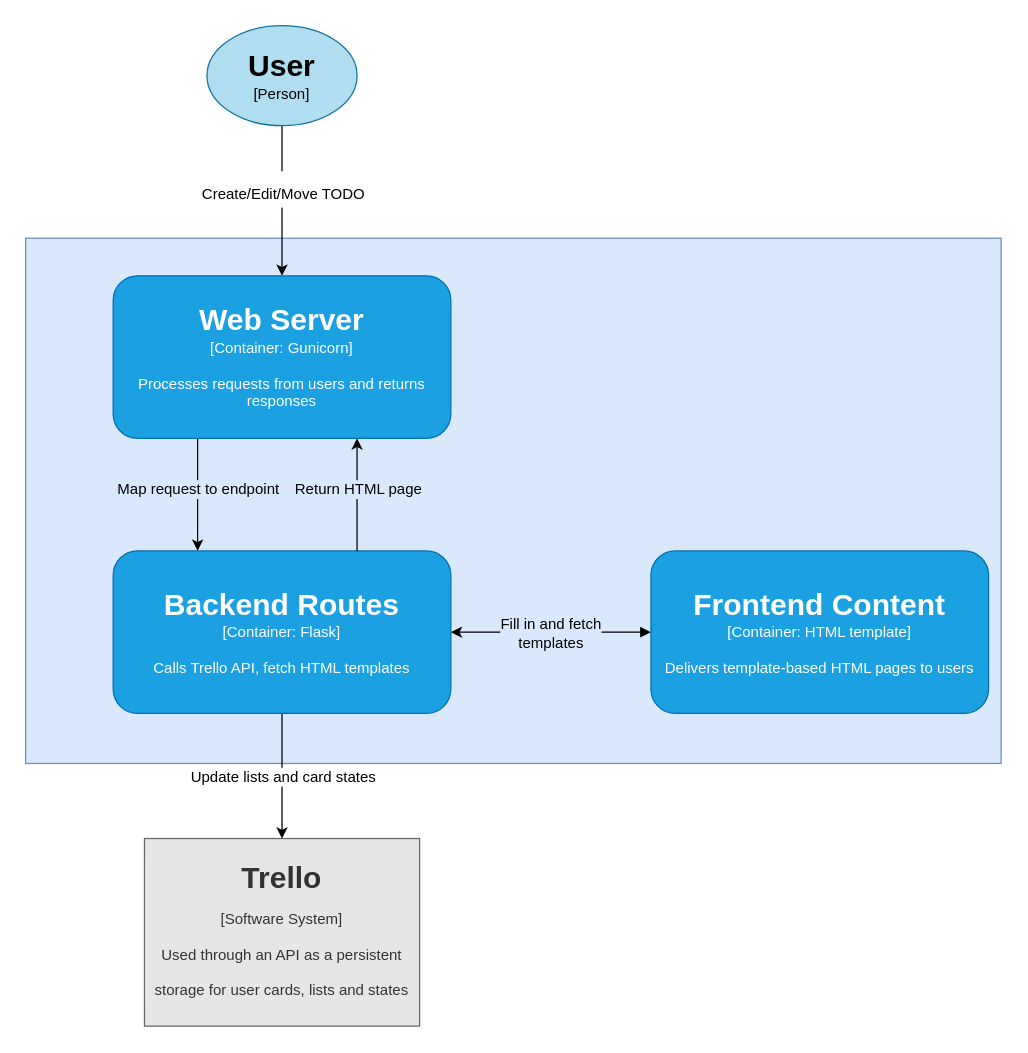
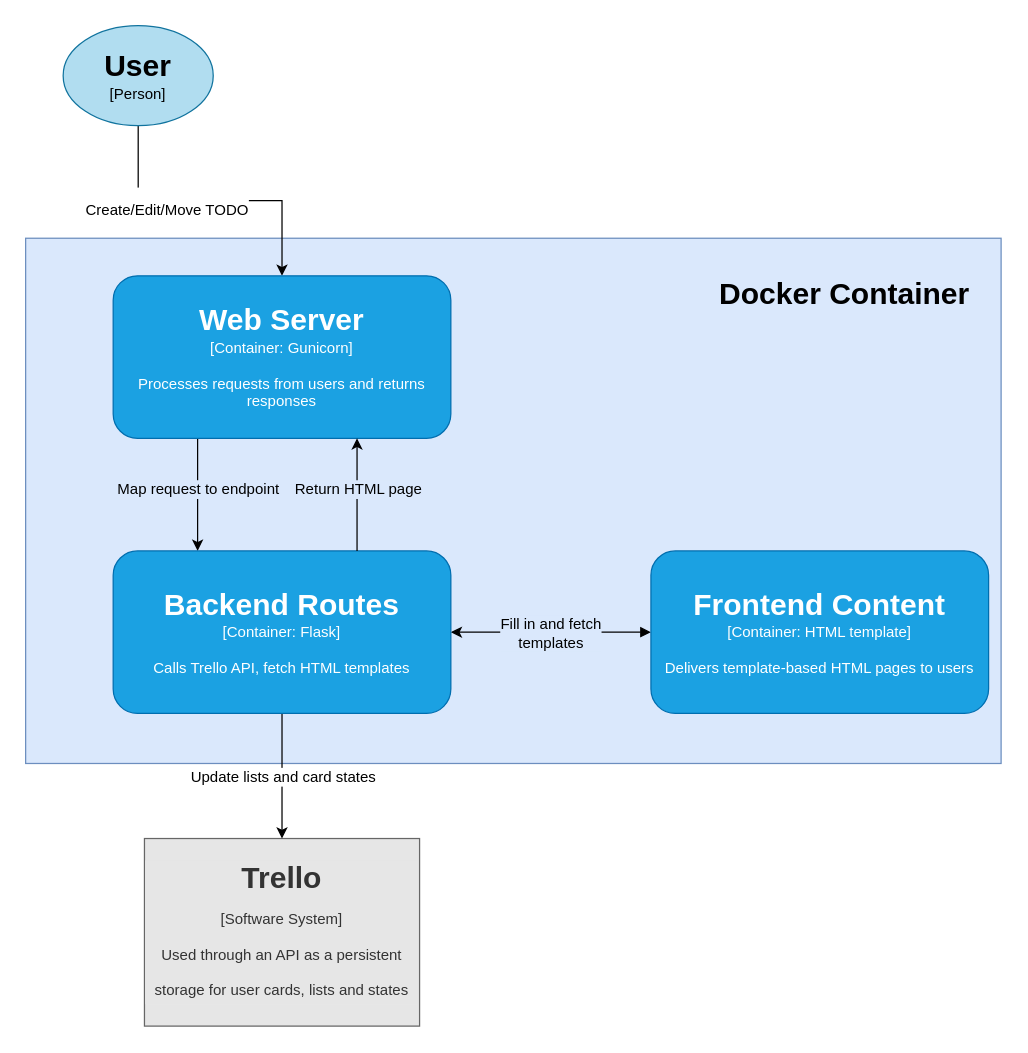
(282, 76) -> (138, 76)
none -> (844, 294)
